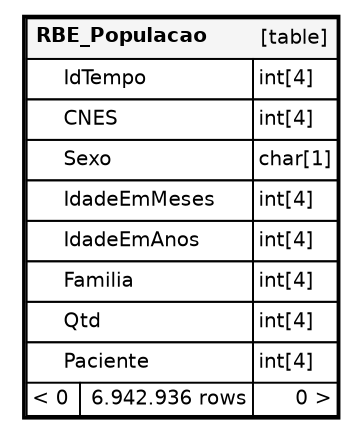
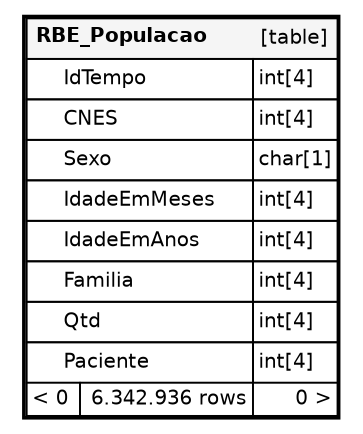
(169, 398) -> (169, 398)
